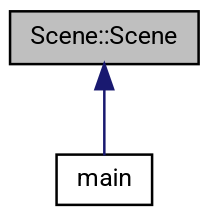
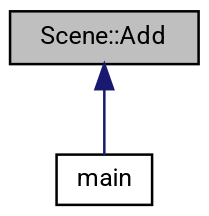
(104, 38) -> (104, 38)
